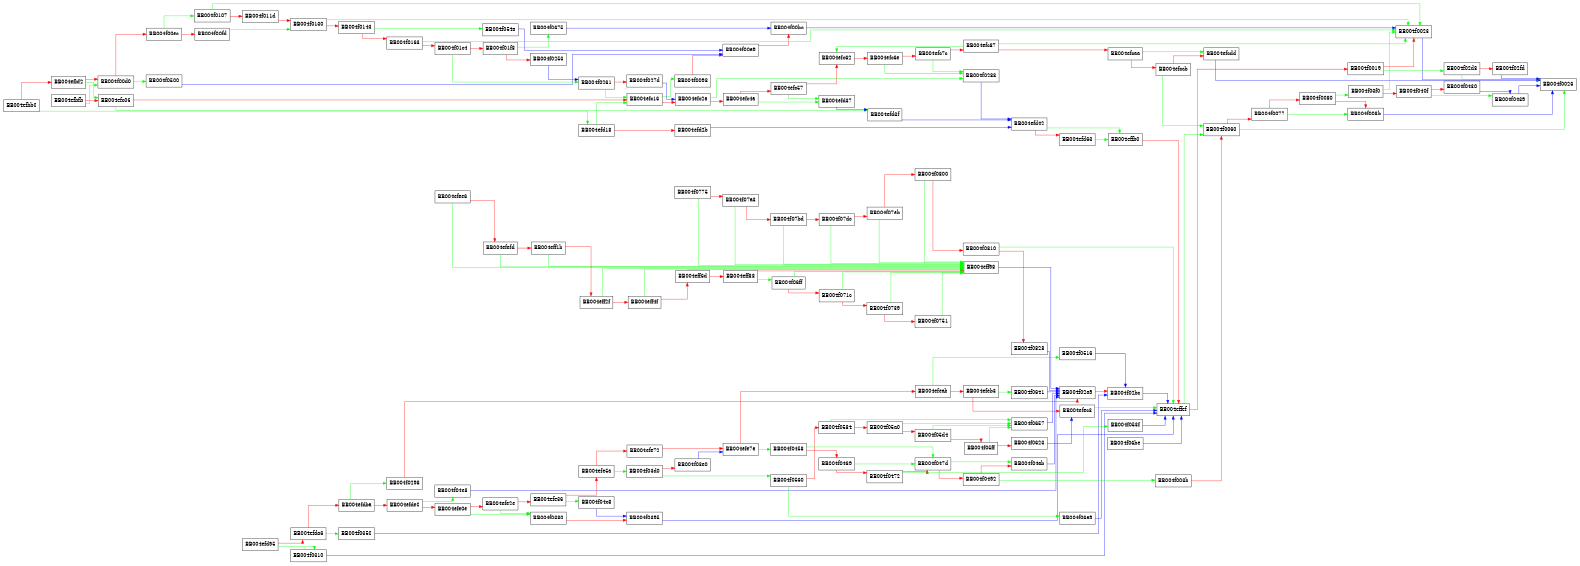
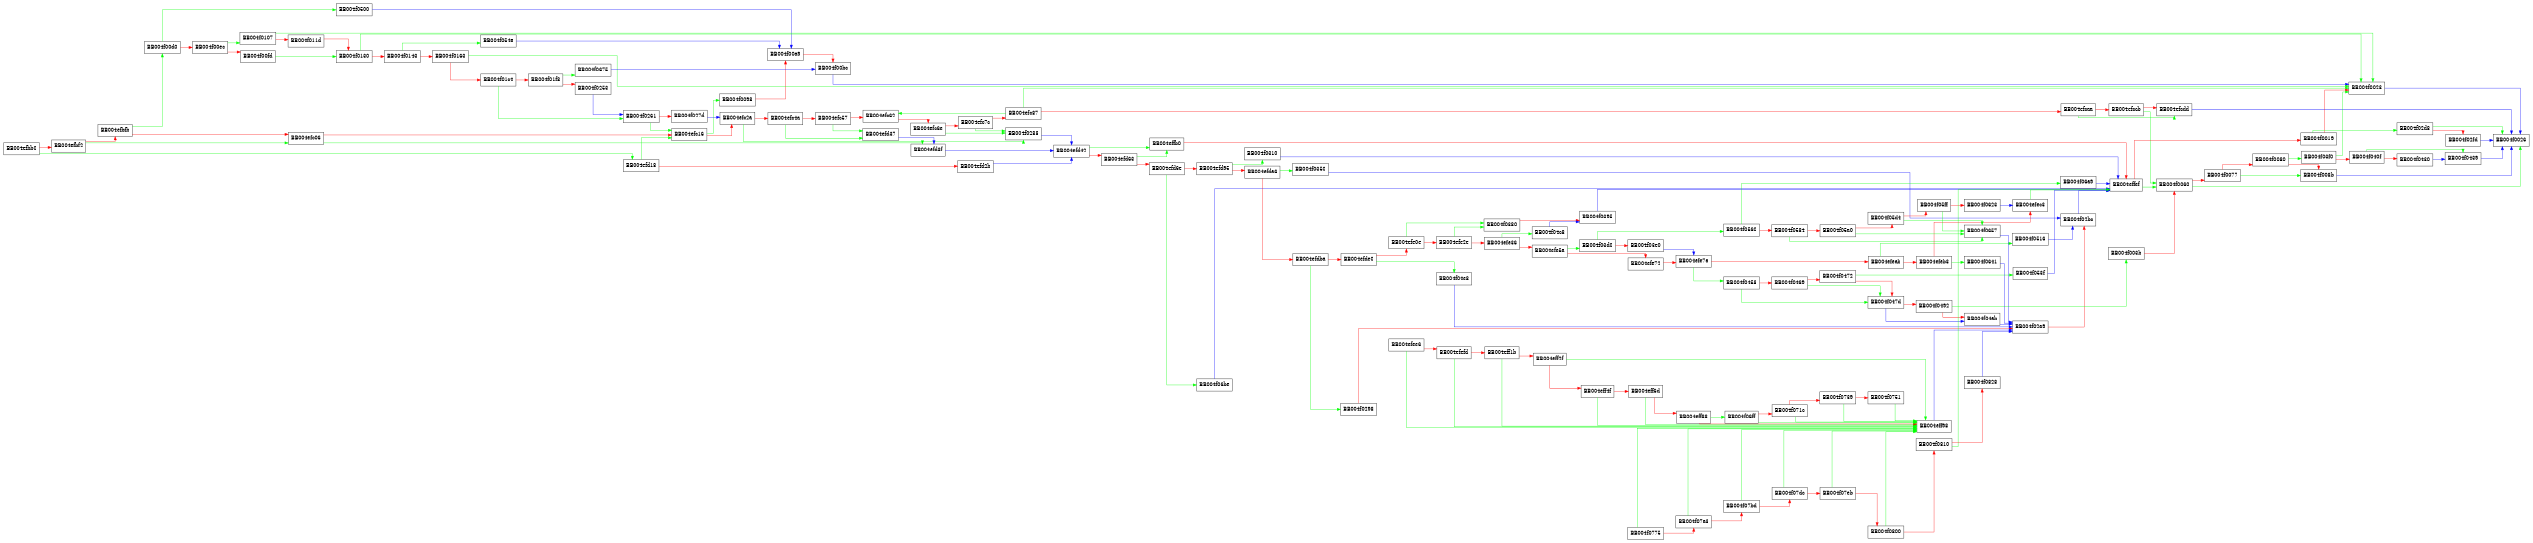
(90, 79) -> (101, 141)
none -> (1167, 169)
(979, 462) -> (1917, 321)
